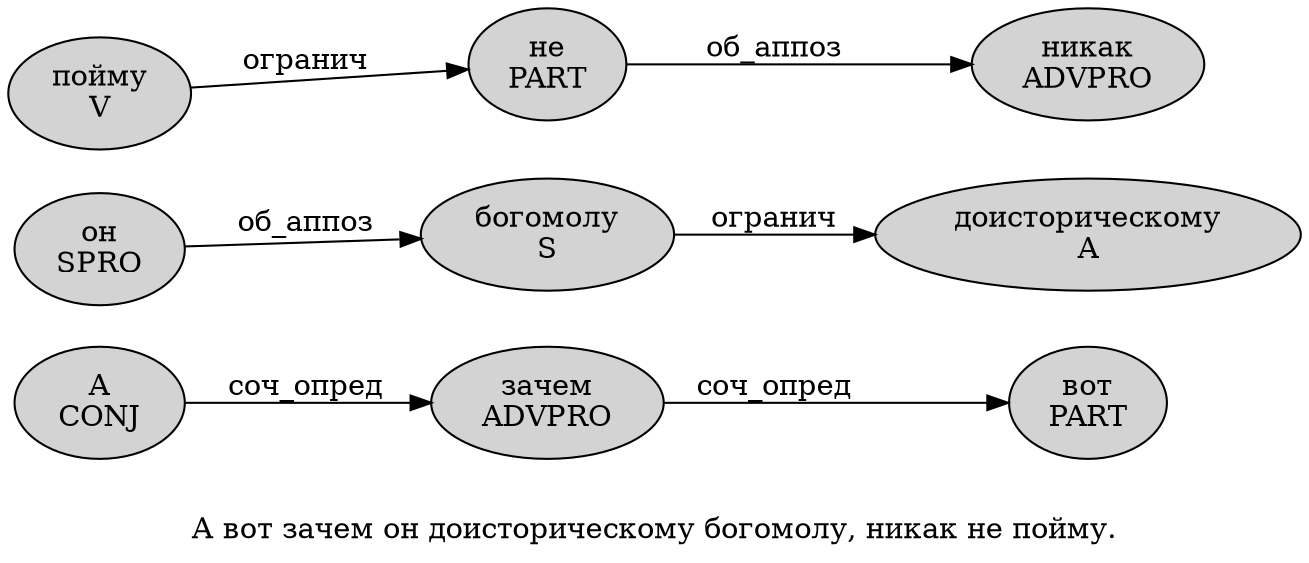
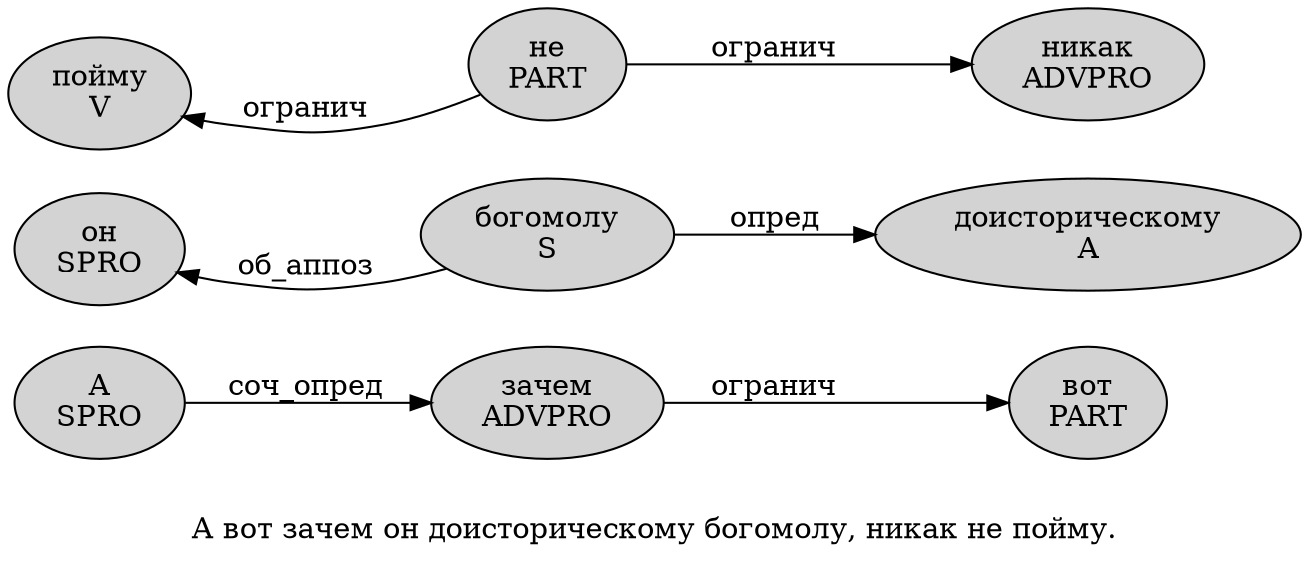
(774, 49) -> (774, 49)
(319, 79) -> (344, 131)
(774, 219) -> (774, 219)
(292, 243) -> (323, 289)
(774, 387) -> (774, 387)
(100, 403) -> (100, 403)
